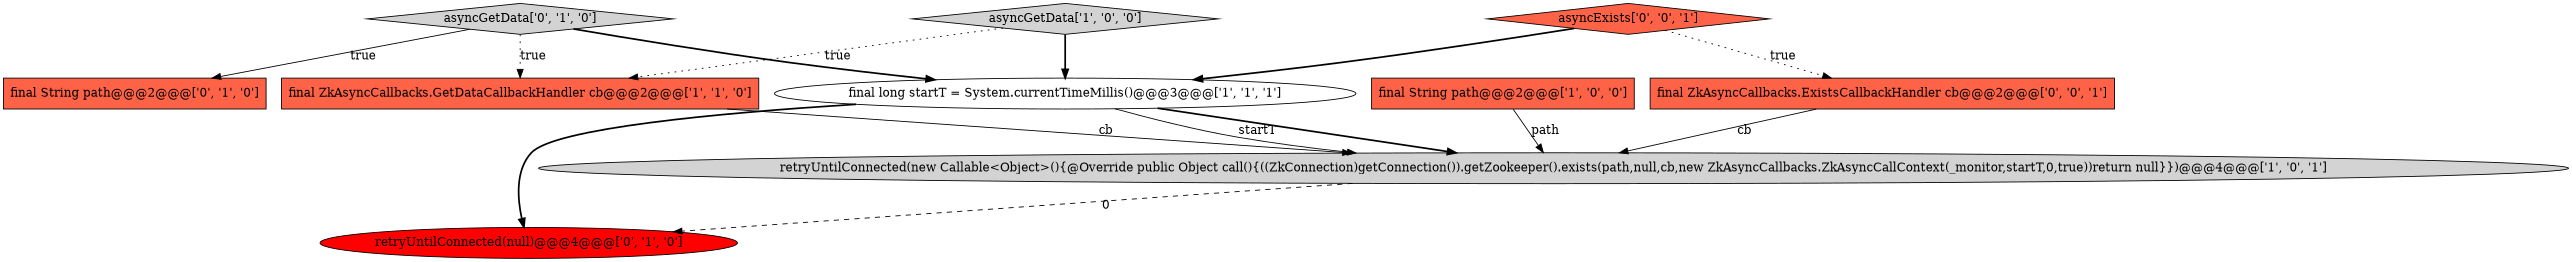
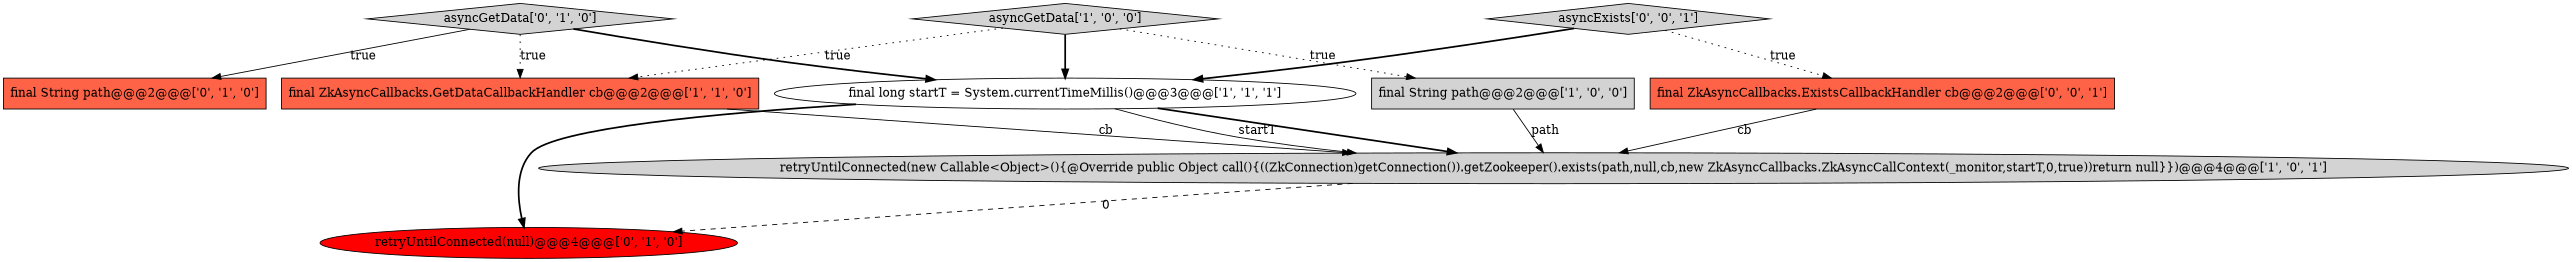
(1628, 19) -> (1628, 19)
none -> (1263, 53)
(1503, 94) -> (1503, 94)
